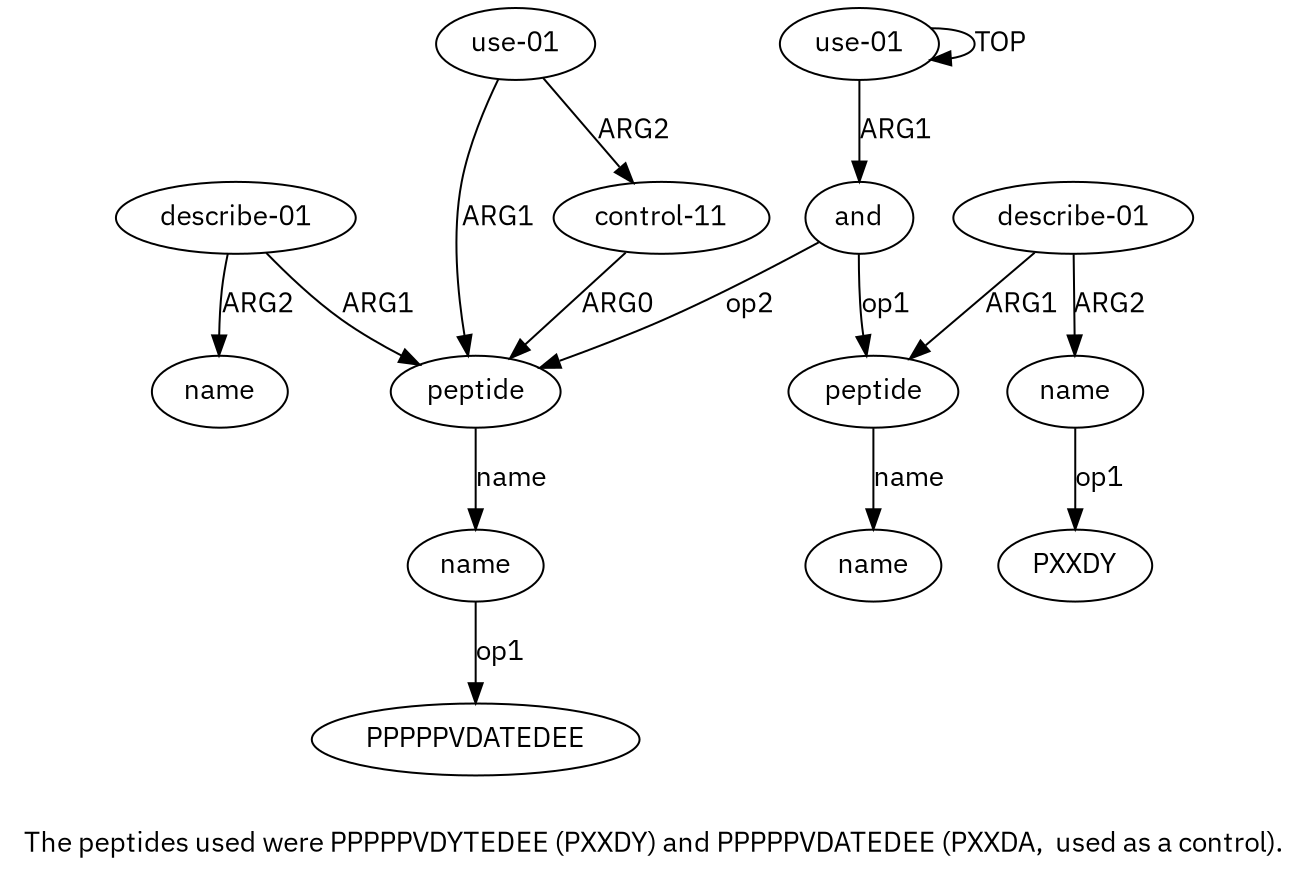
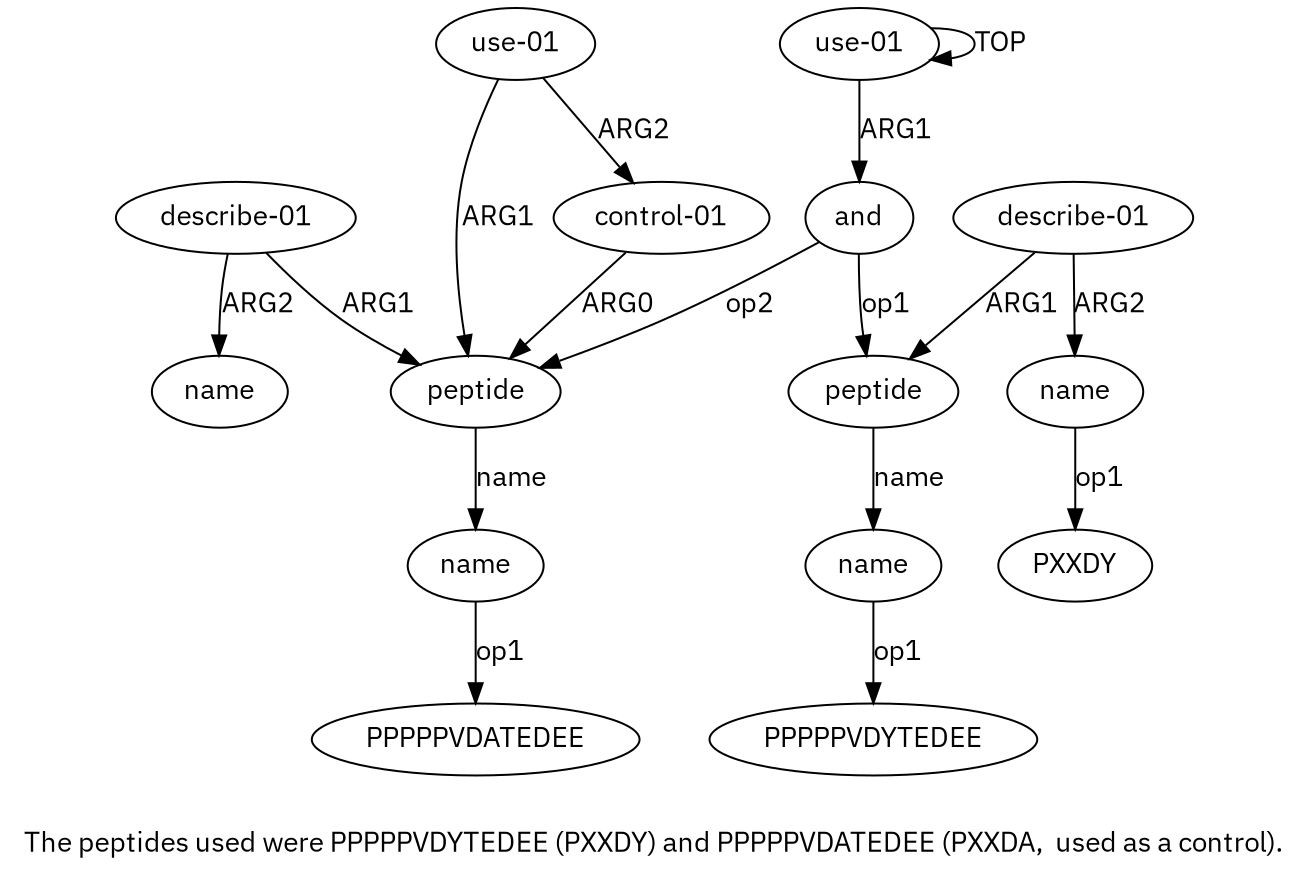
(662, 218) -> (662, 218)
none -> (873, 739)
